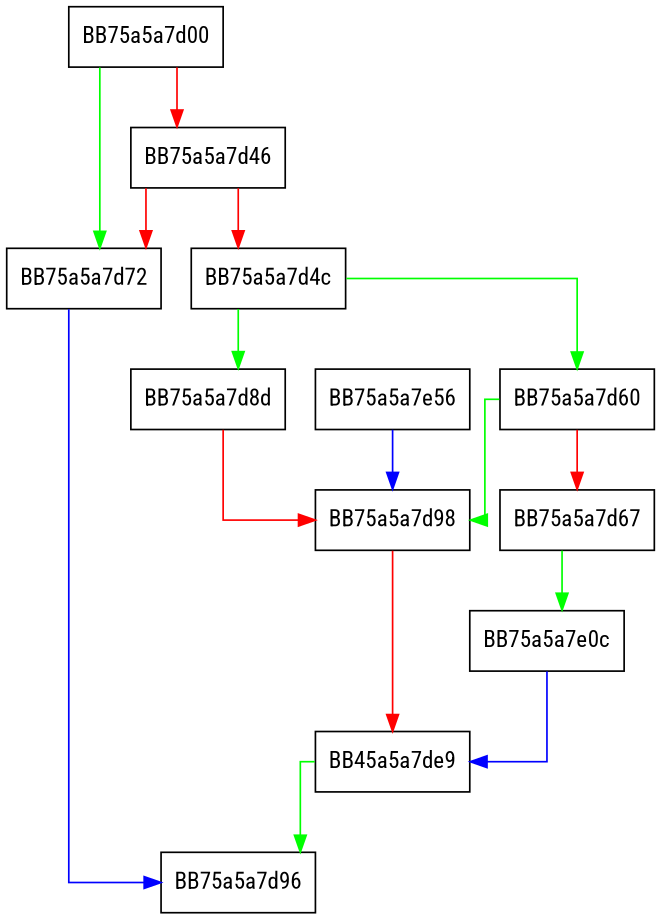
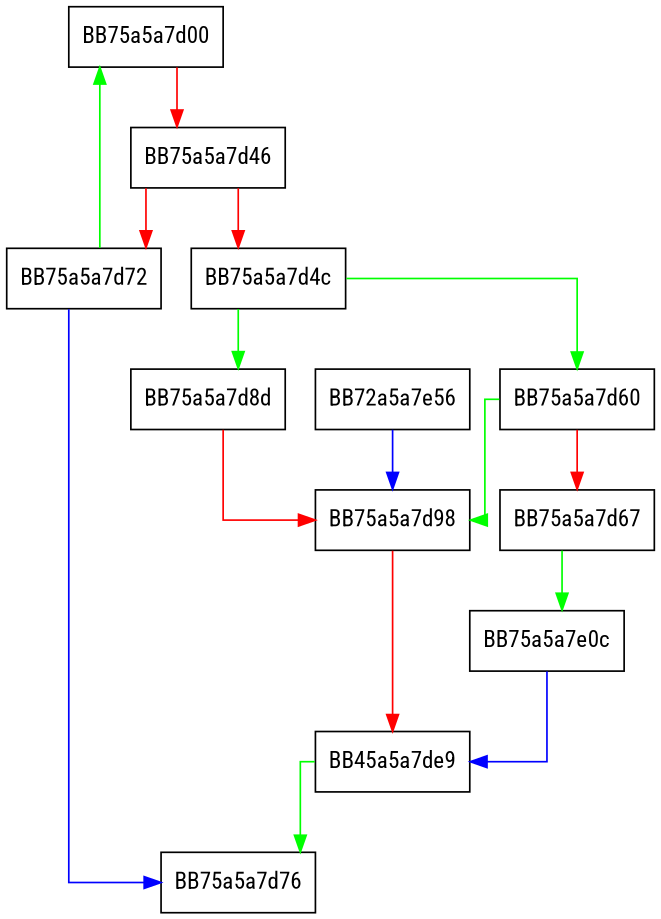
(100, 149) -> (100, 166)
(393, 399) -> (393, 399)
(238, 883) -> (238, 883)
